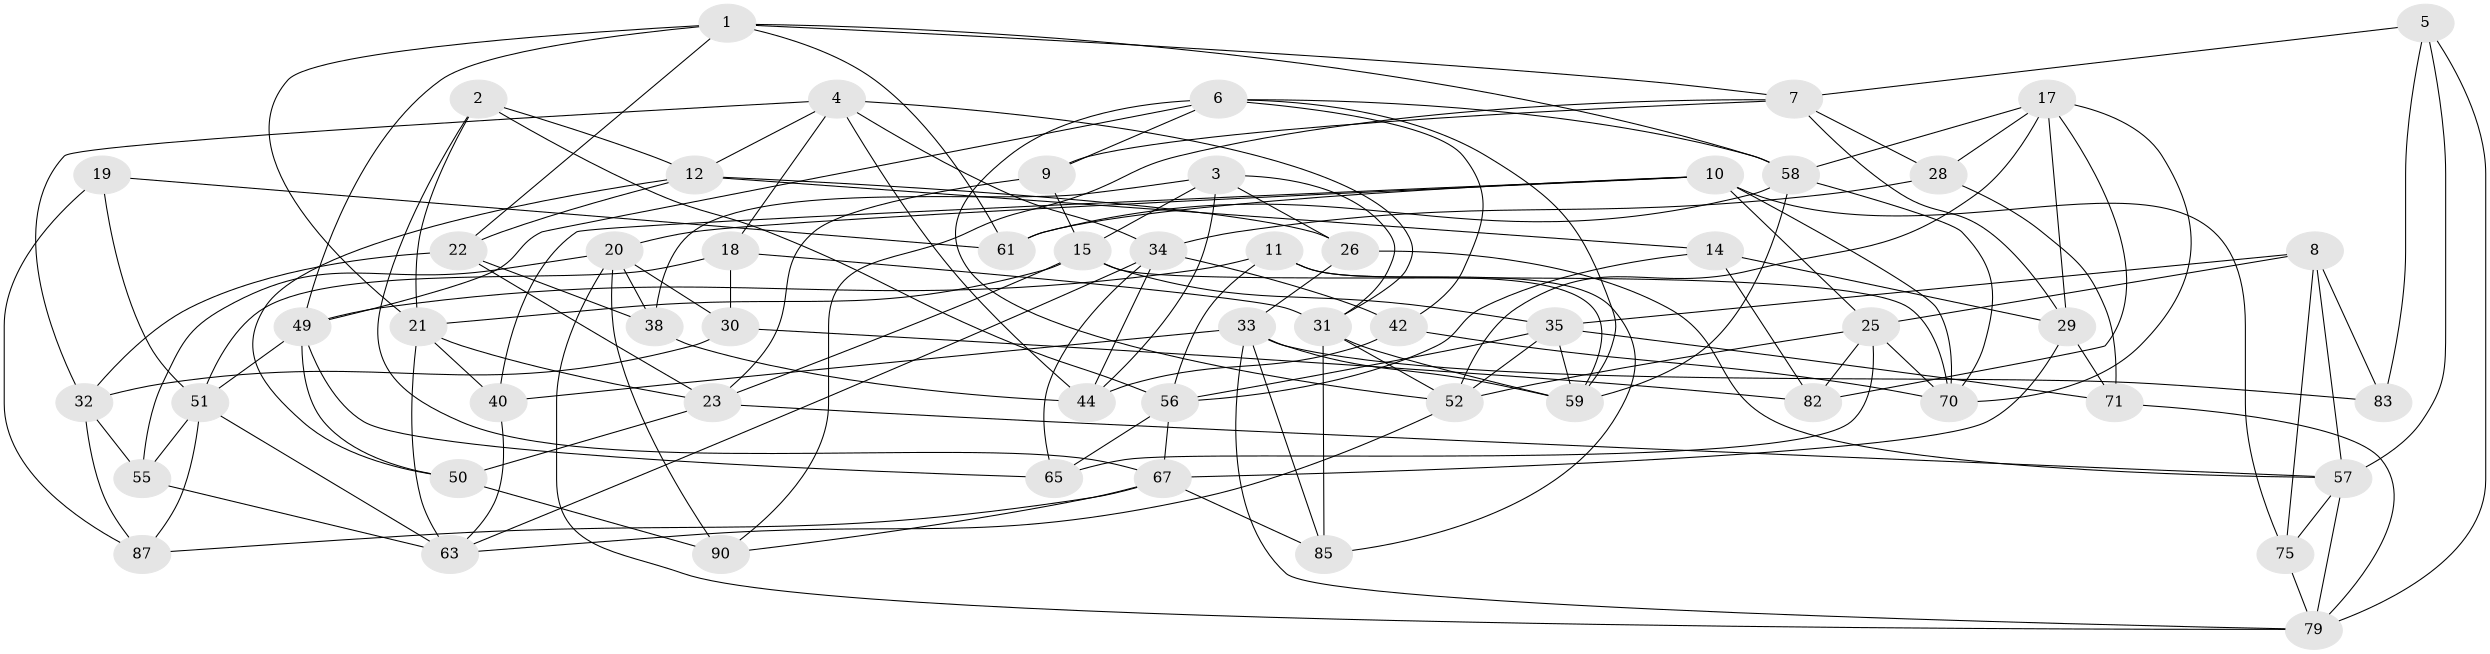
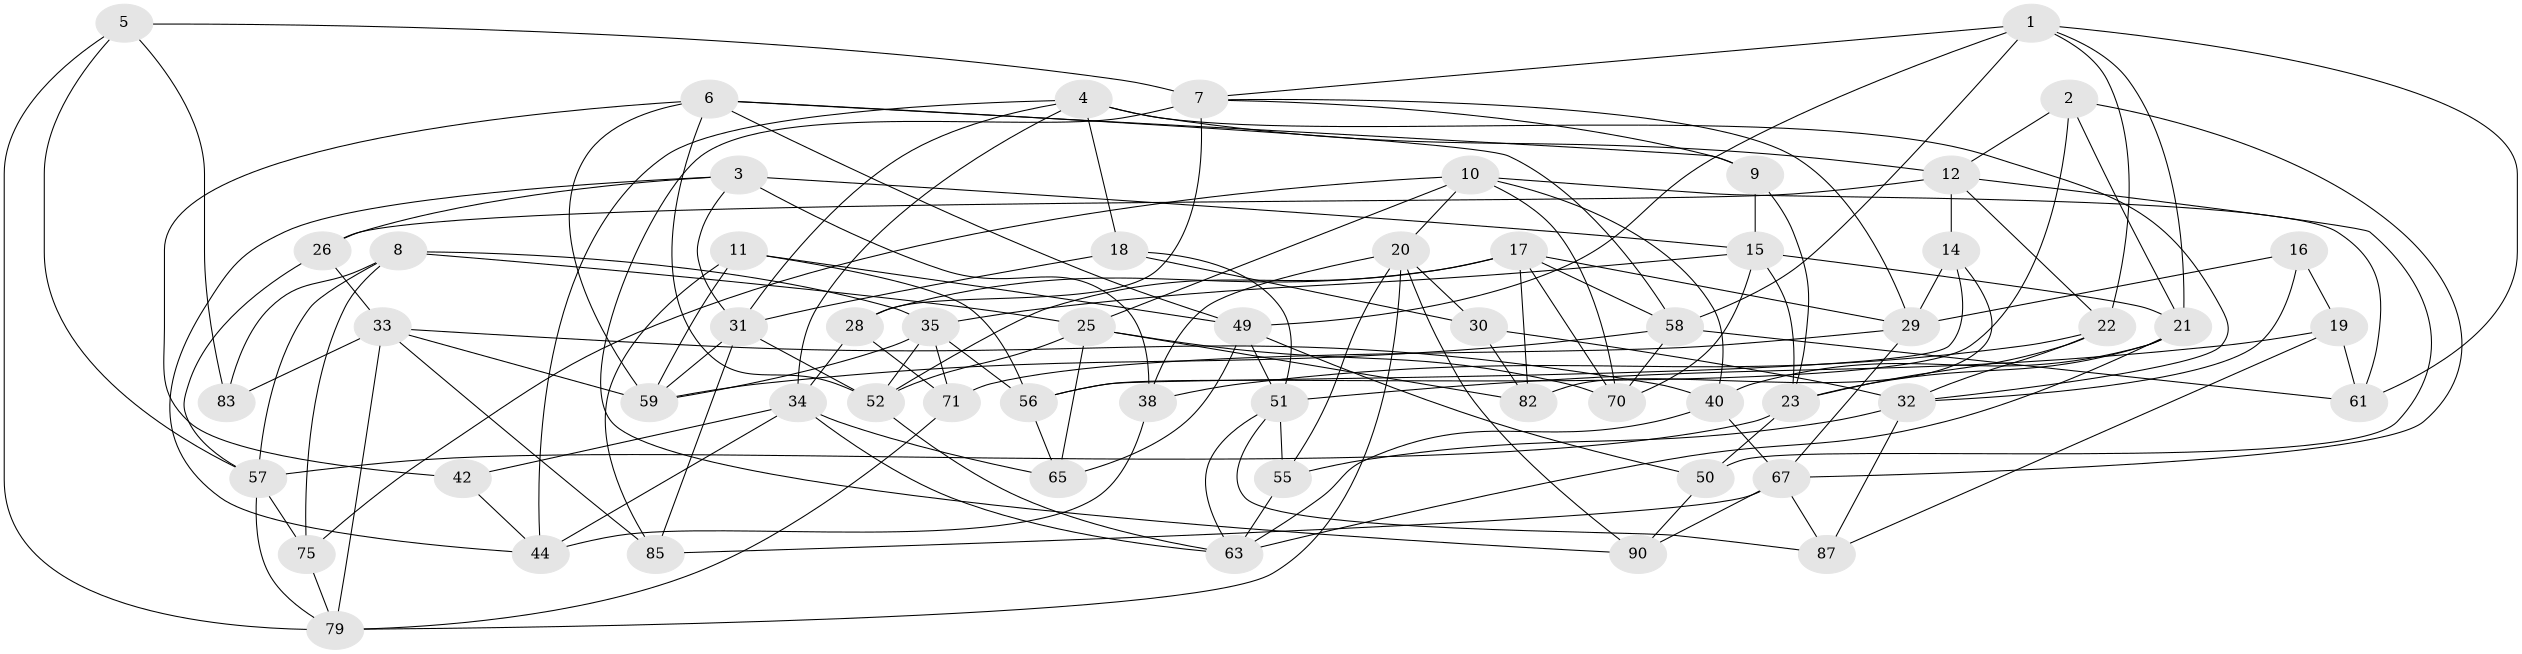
none -> (2299, 251)
(1699, 365) -> none
(1166, 441) -> (1748, 441)
